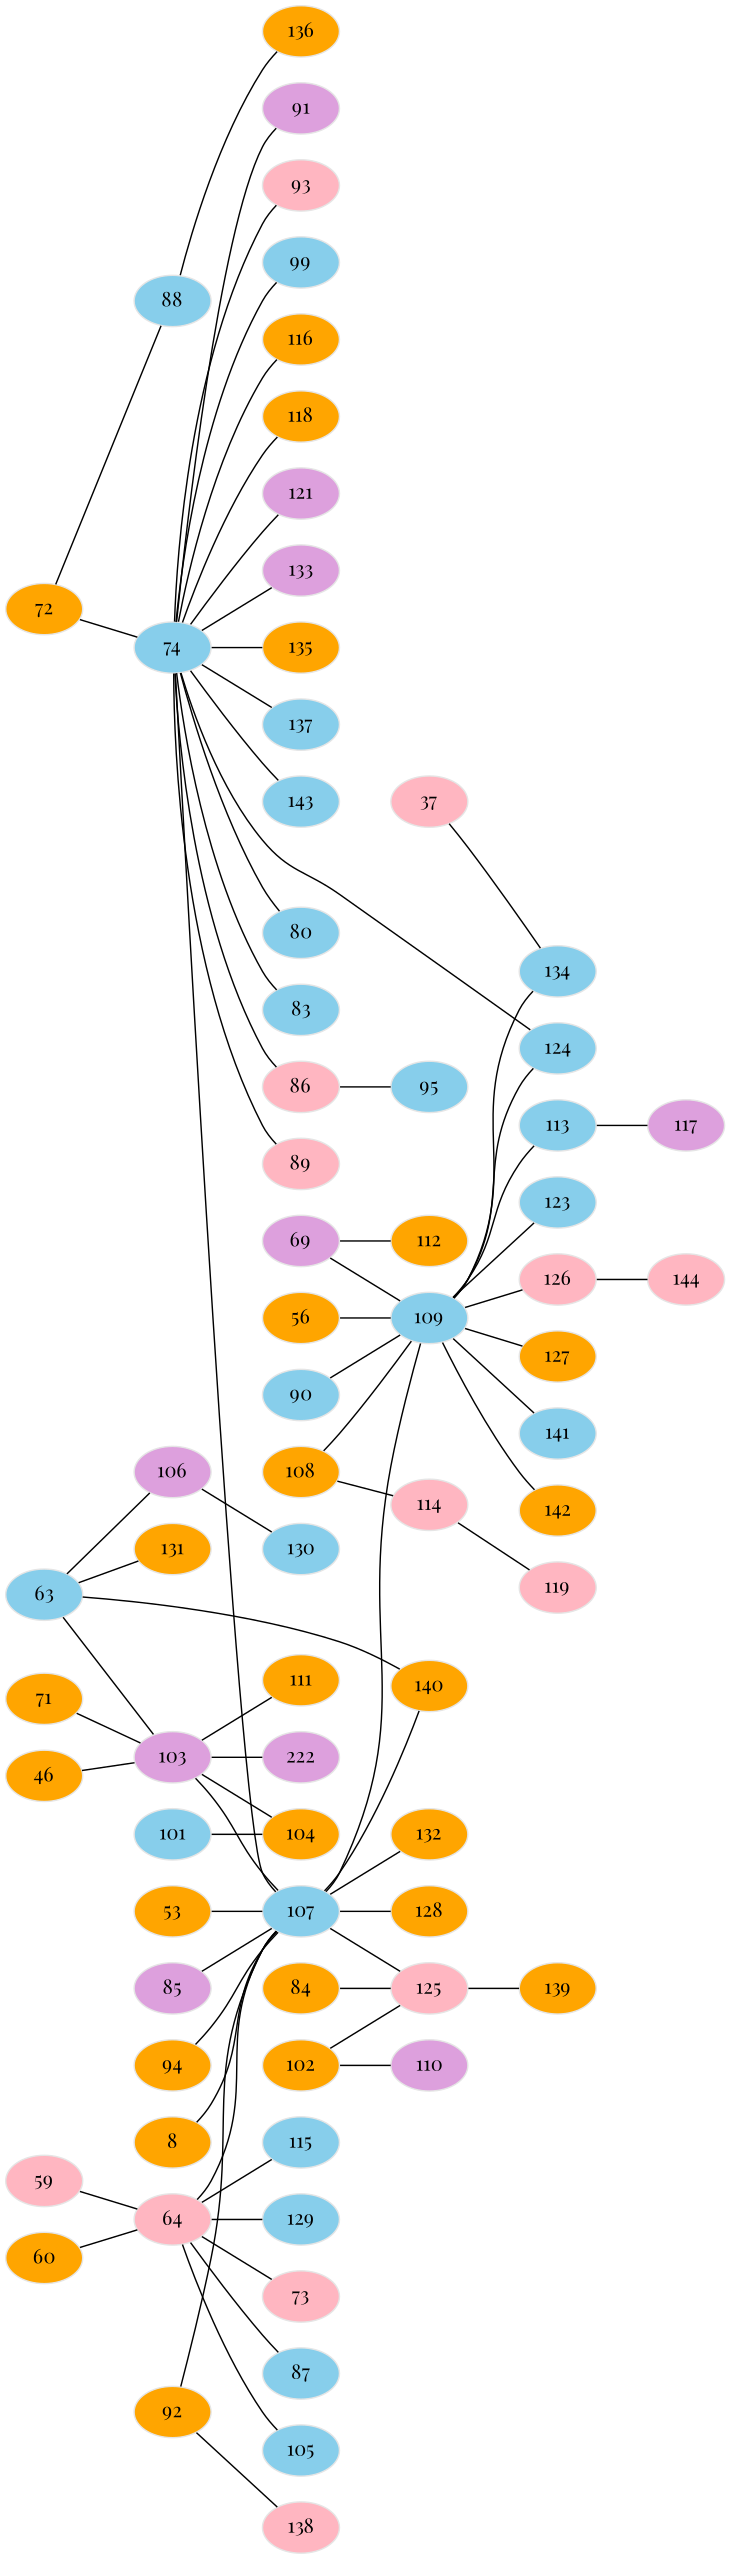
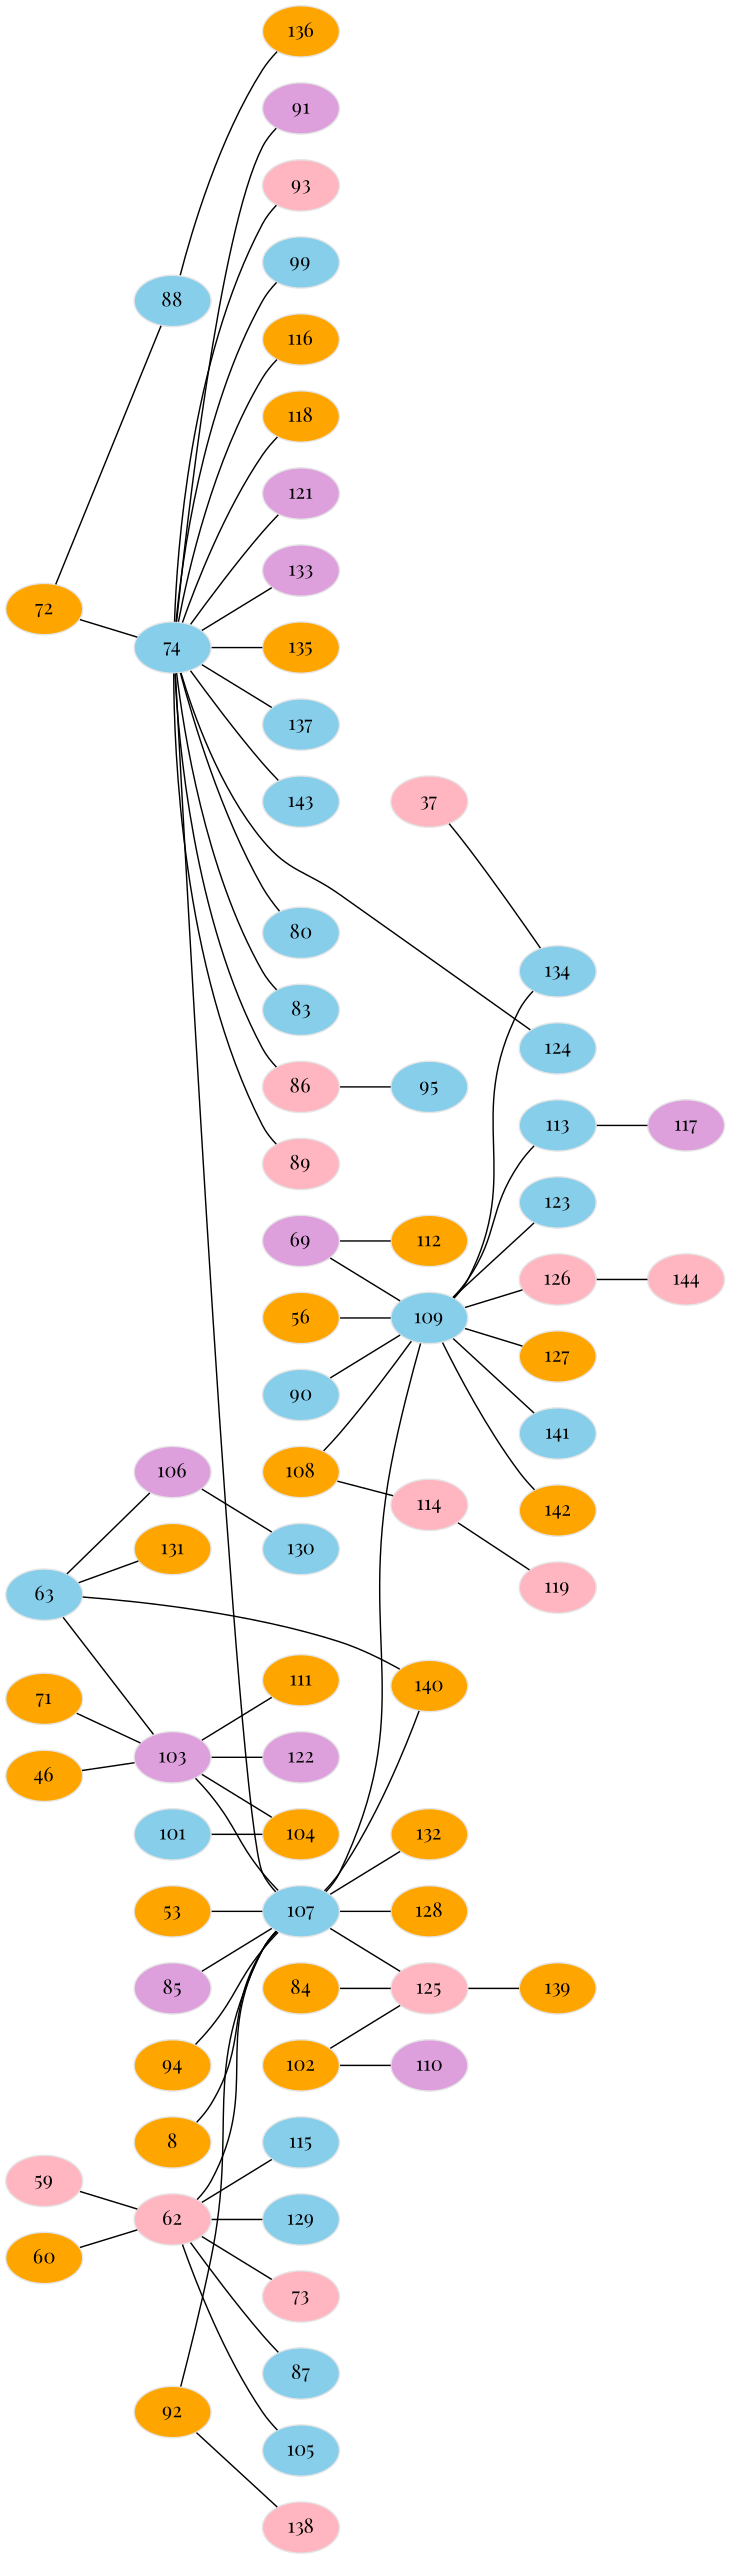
(502, 1128) -> none
(301, 1757) -> (301, 1757)
(173, 2219) -> (173, 2219)
